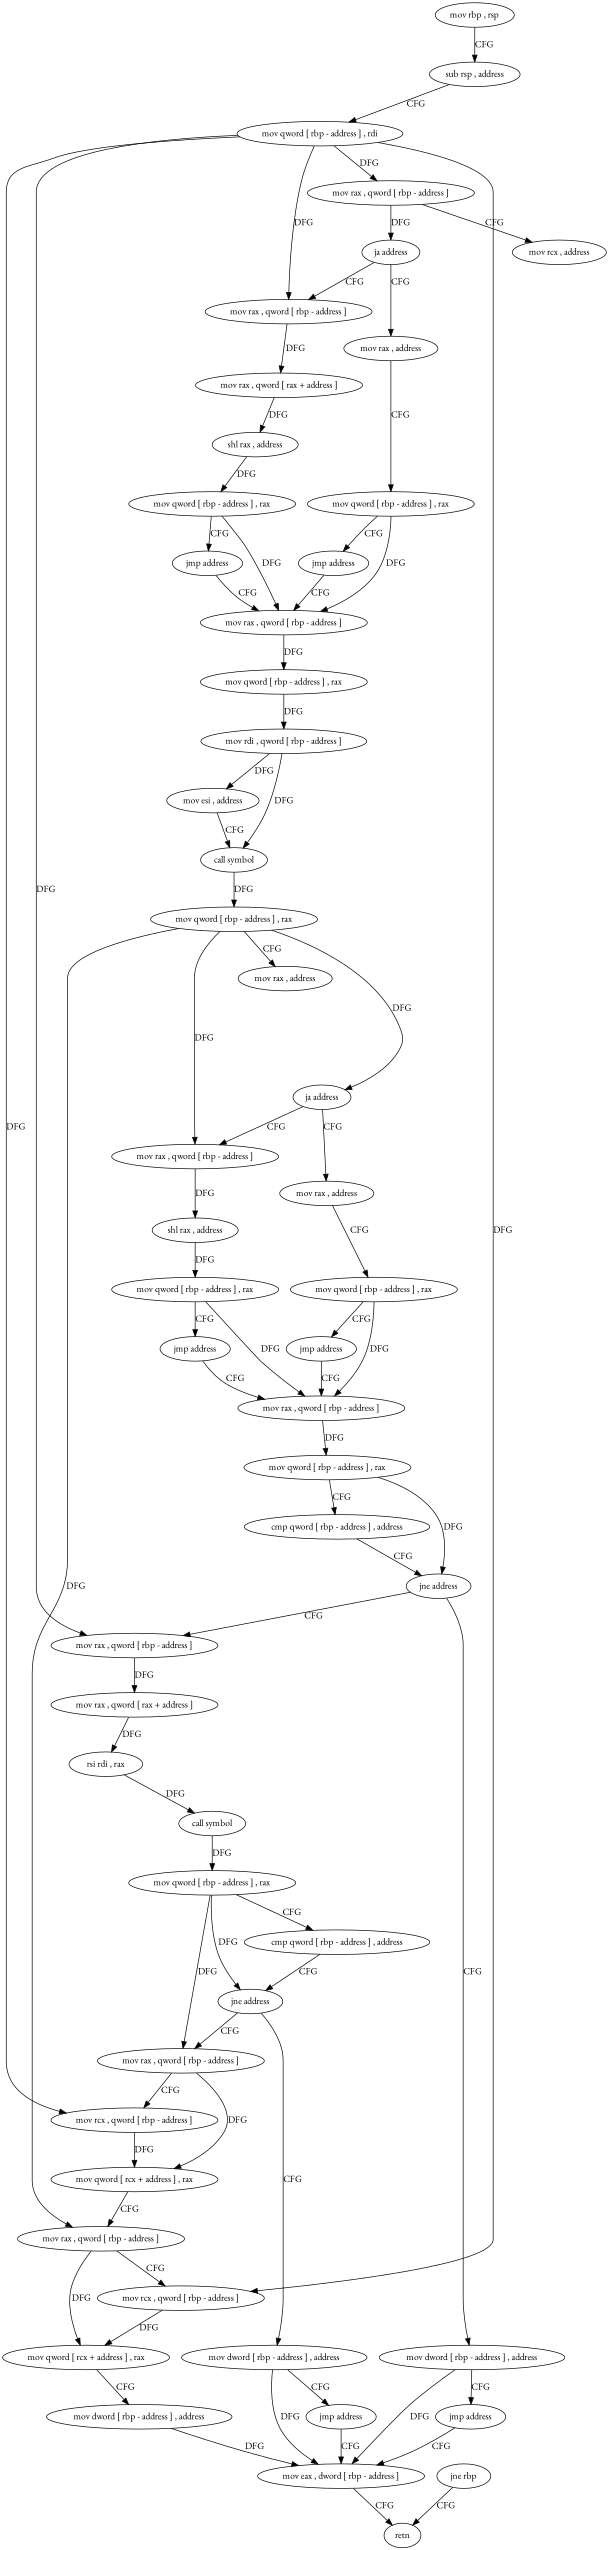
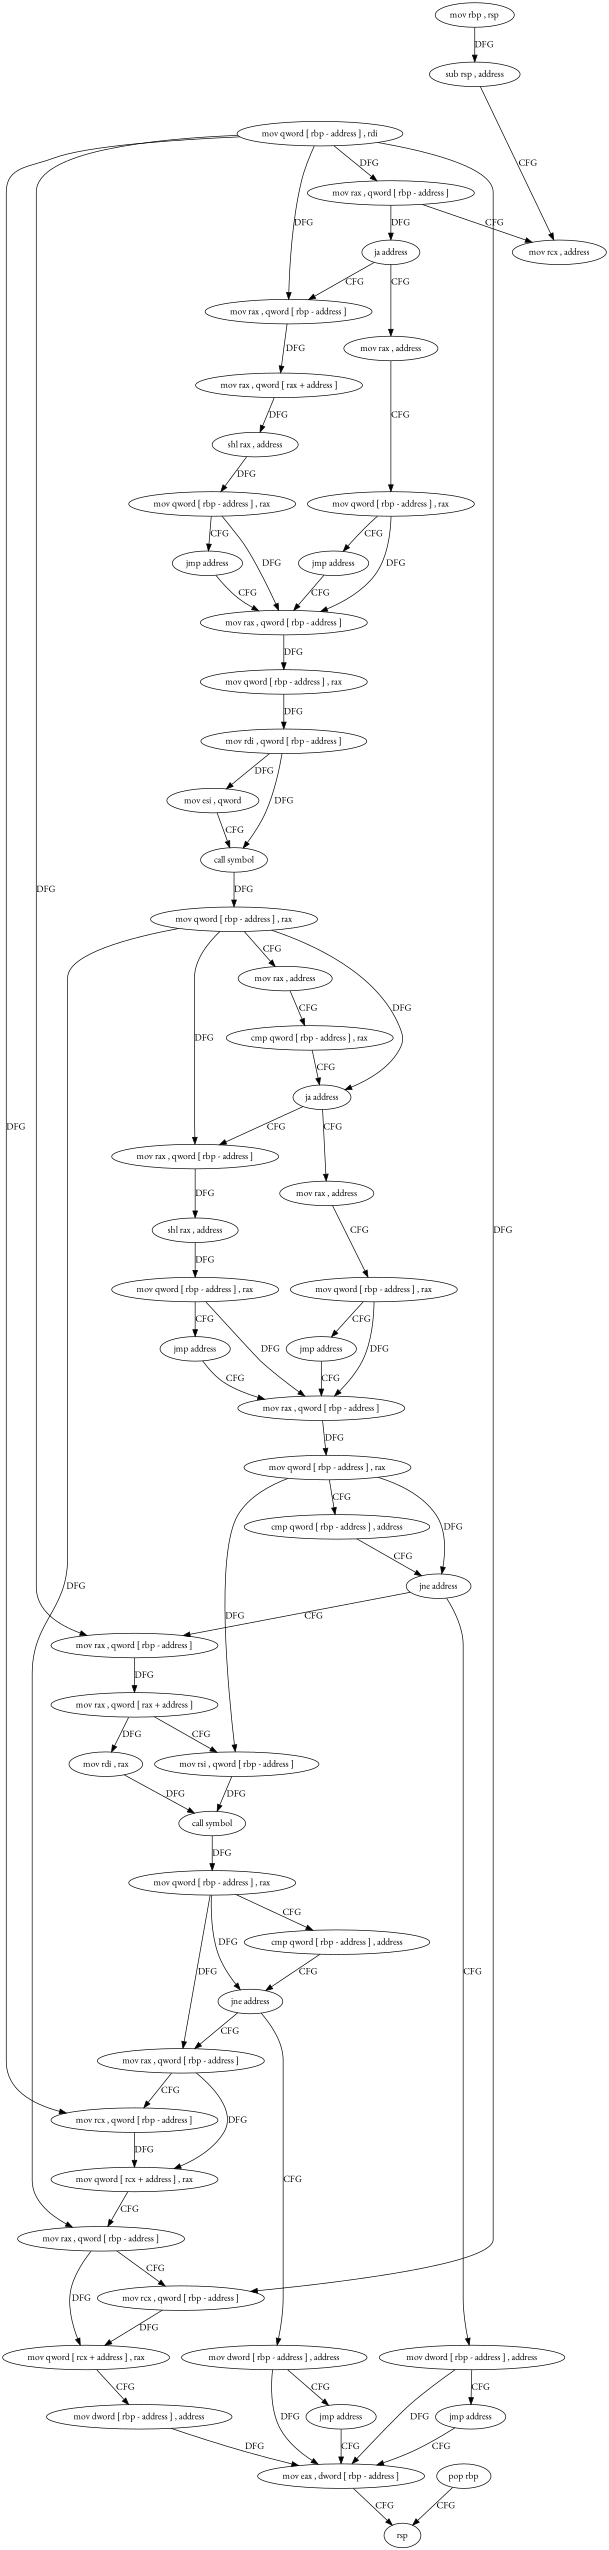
(484, 45) -> (484, 45)
(402, 102) -> (516, 160)
(213, 801) -> (213, 801)
none -> (310, 1038)
(106, 1764) -> (106, 1764)
none -> (237, 1764)
(464, 2476) -> (464, 2476)
(402, 2535) -> (402, 2535)
